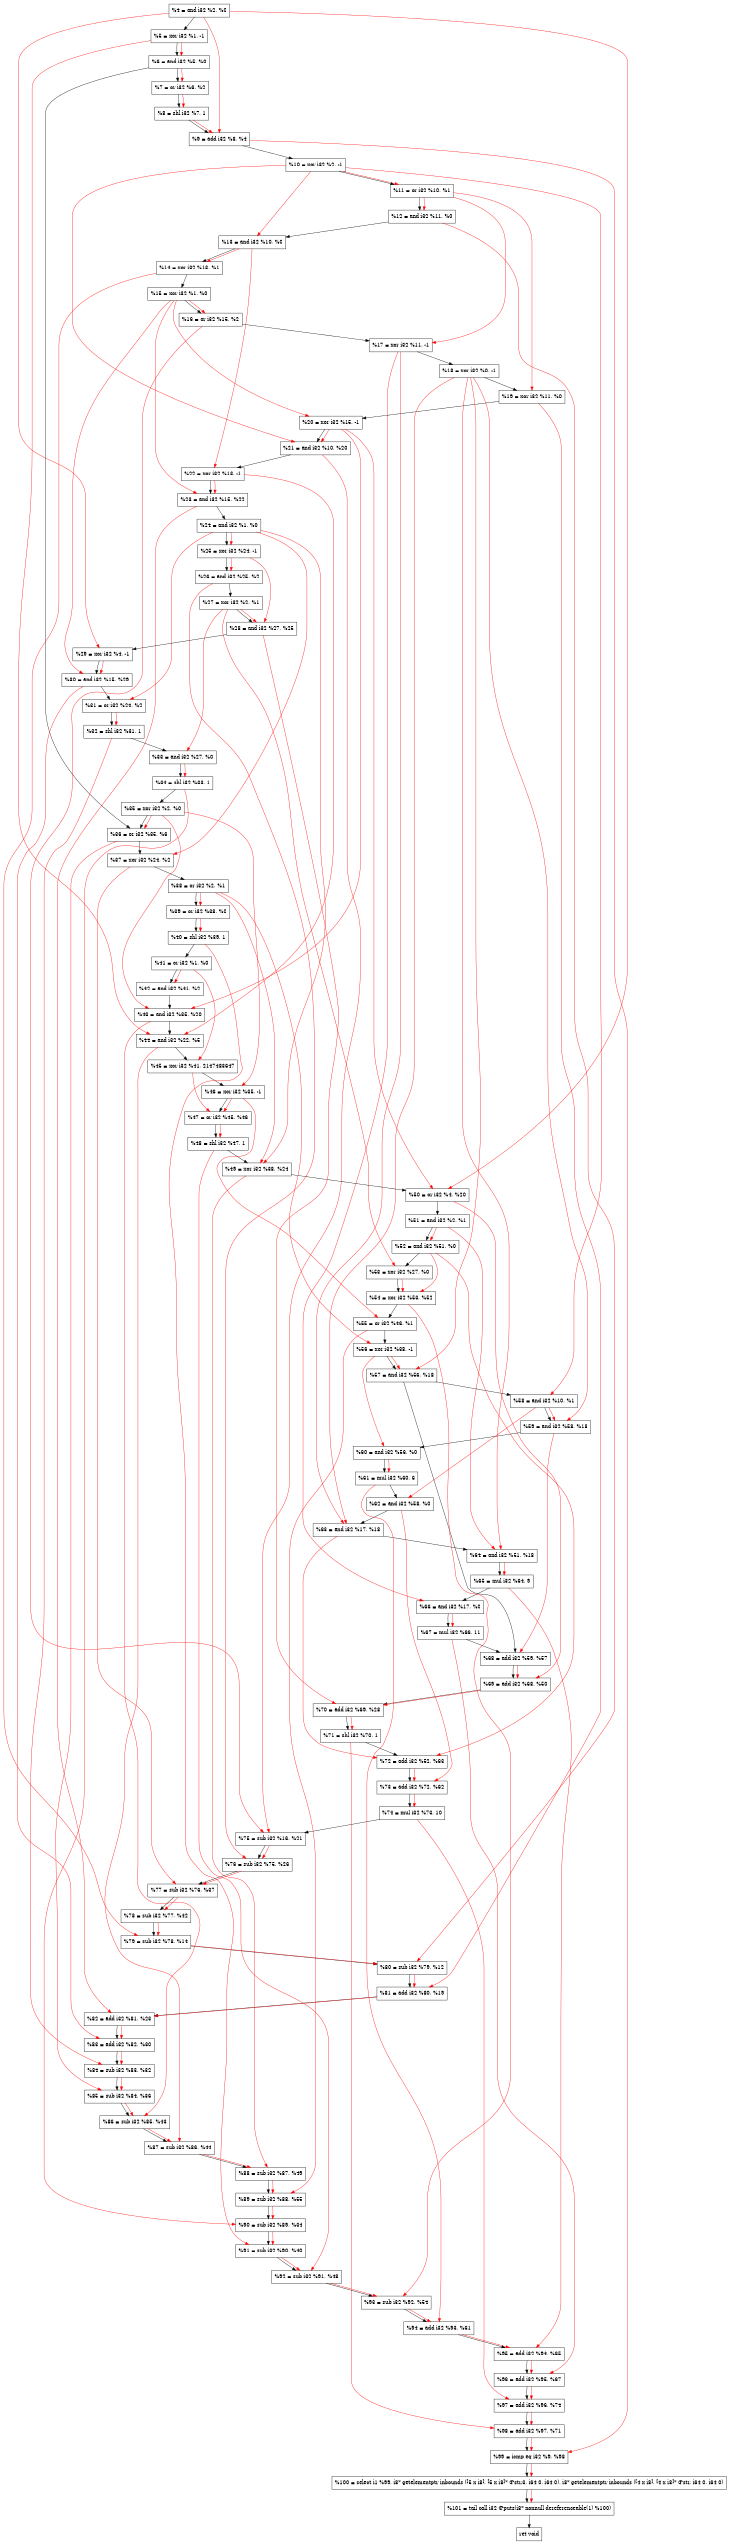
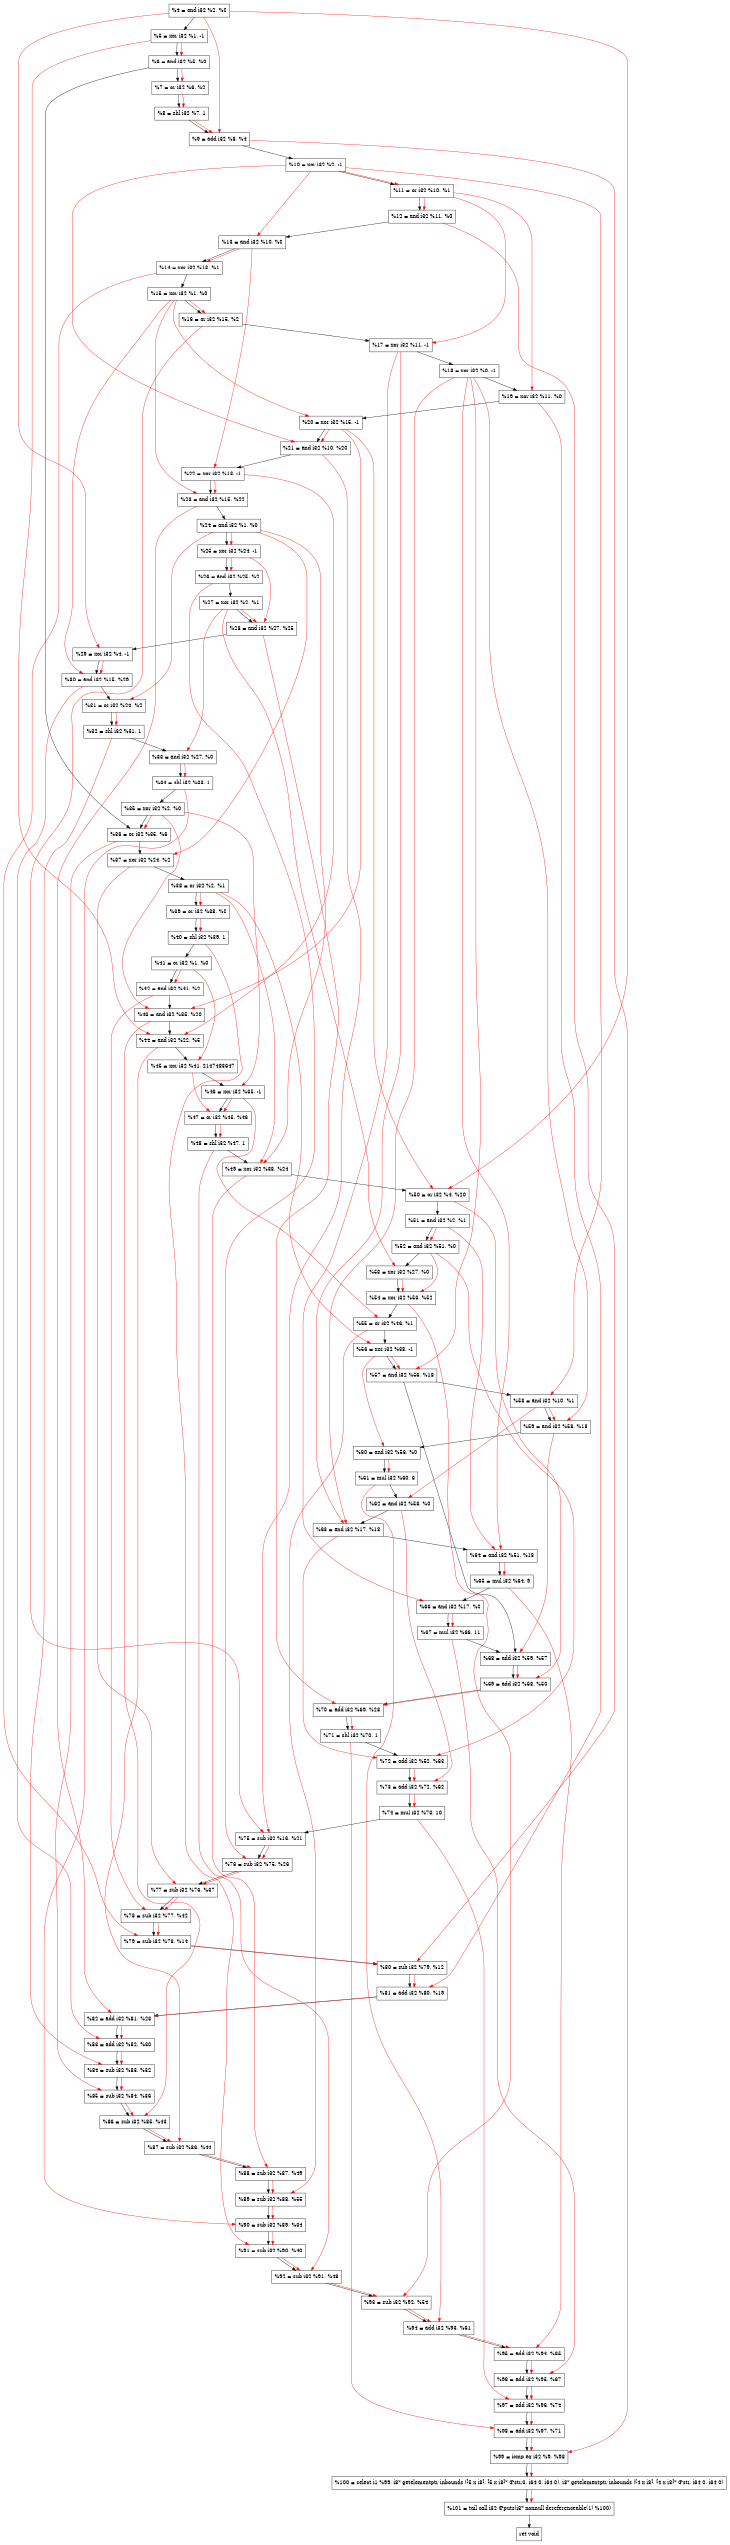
none -> (111, 1446)
